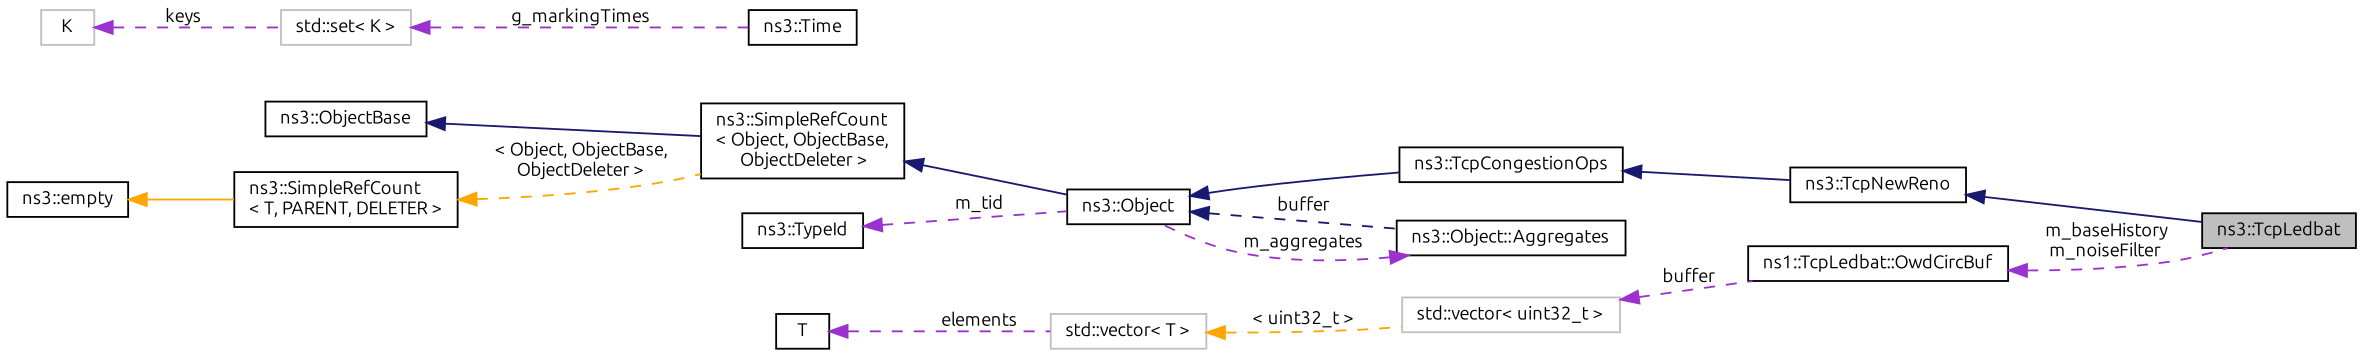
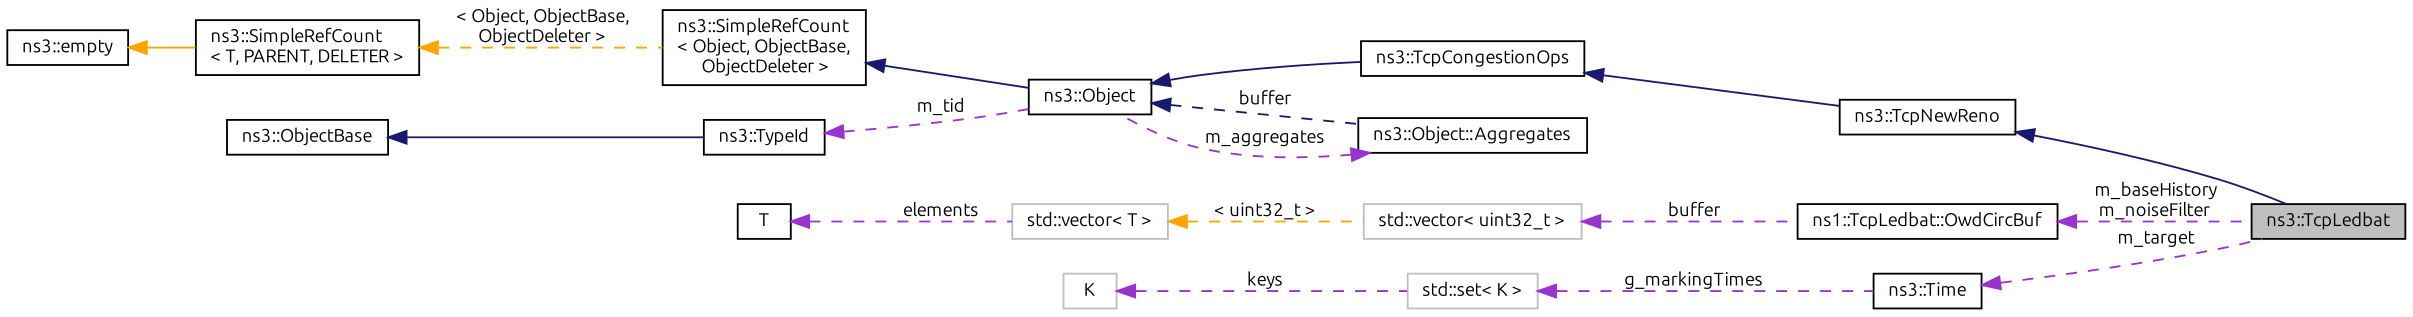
(573, 130) -> (555, 137)
none -> (2132, 264)
